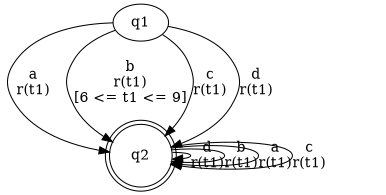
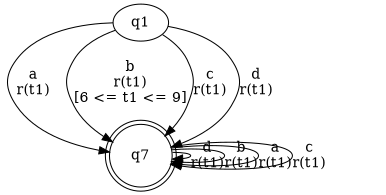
(141, 156) -> (141, 156)
